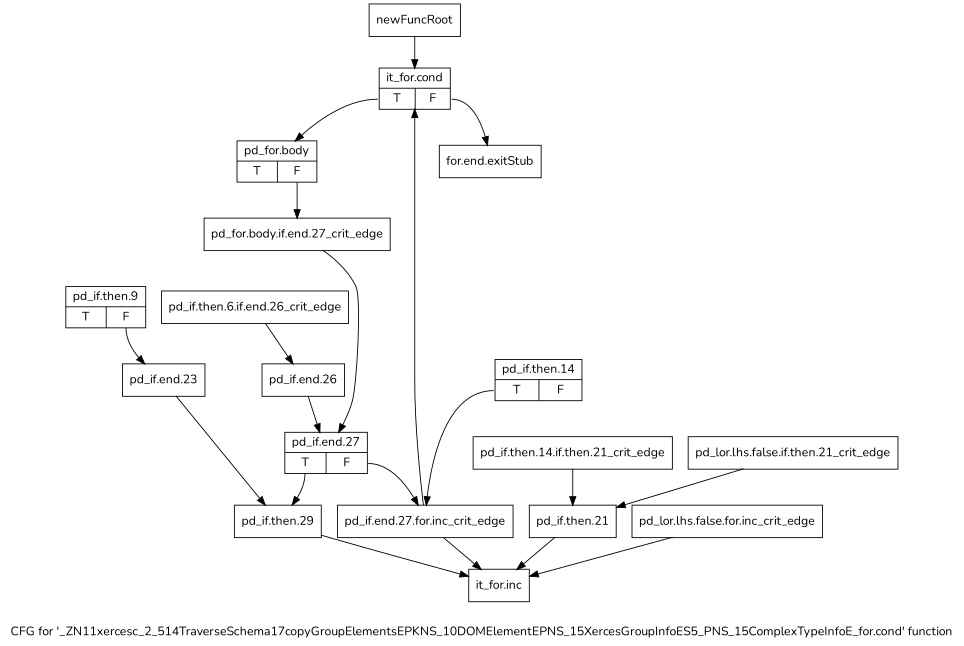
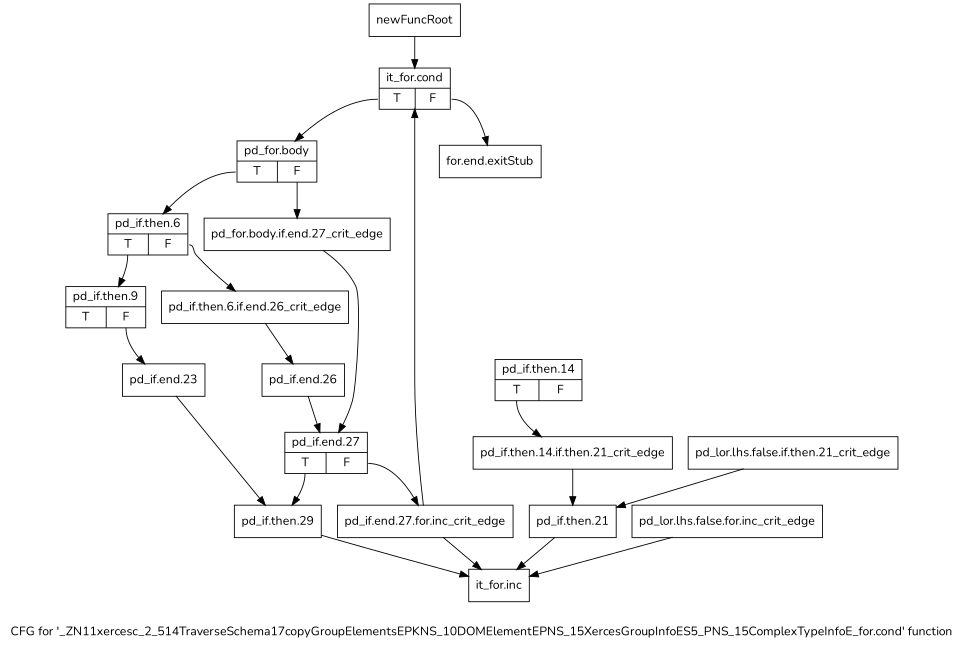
none -> (148, 234)
(444, 431) -> (522, 418)
